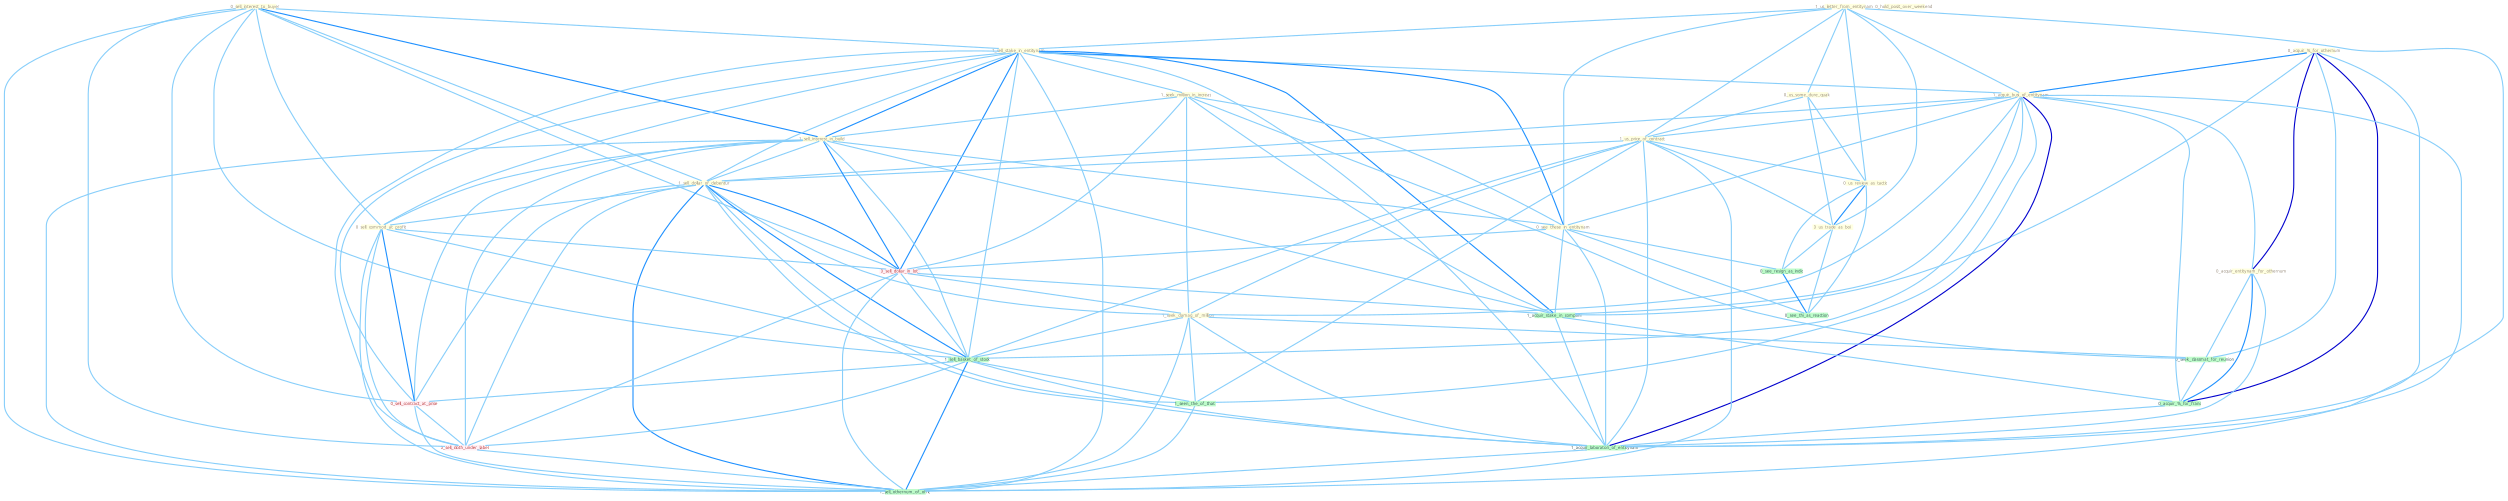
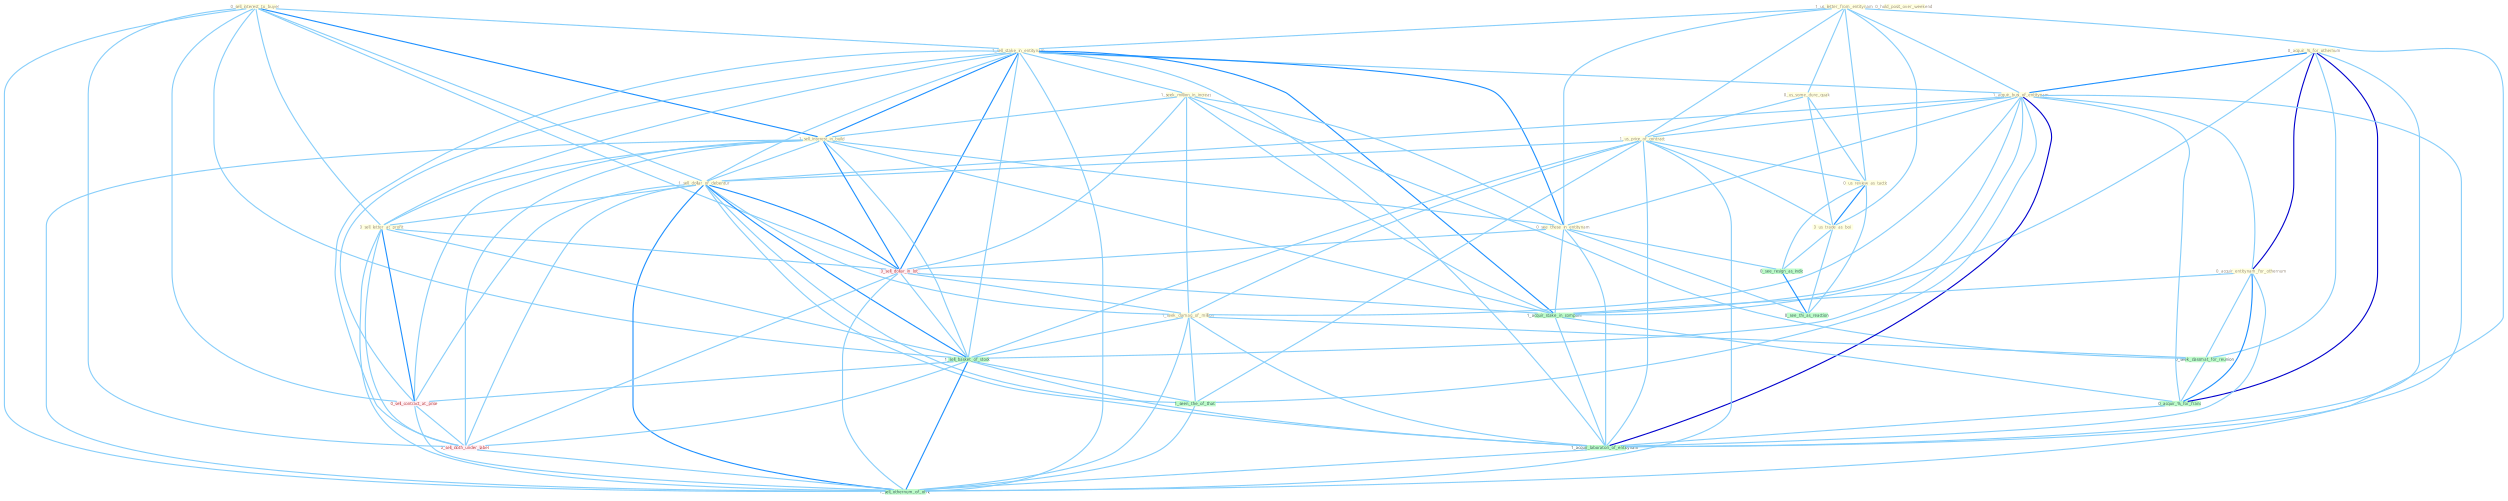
(382, 227) -> (382, 227)
none -> (1870, 295)
